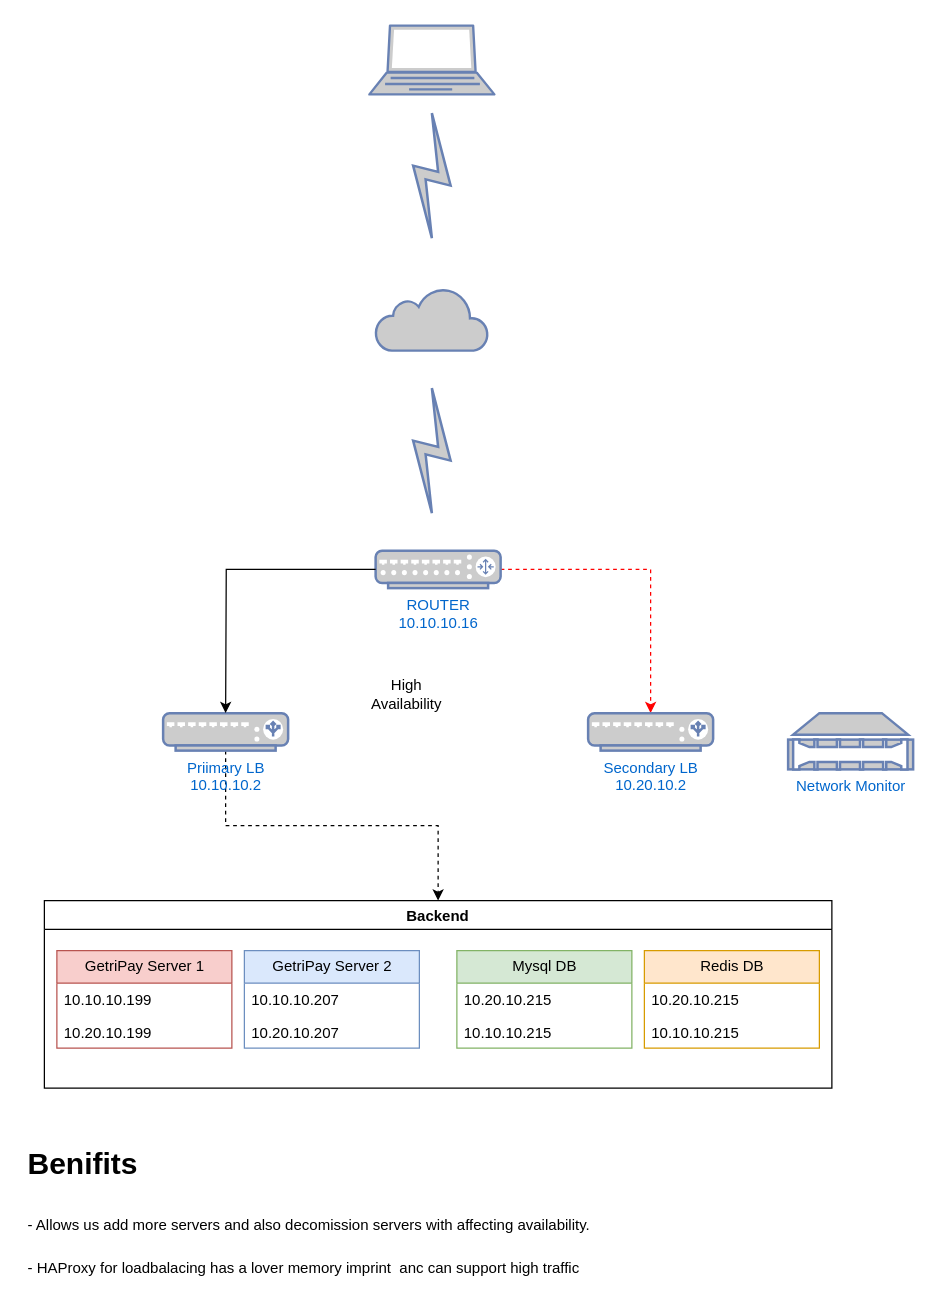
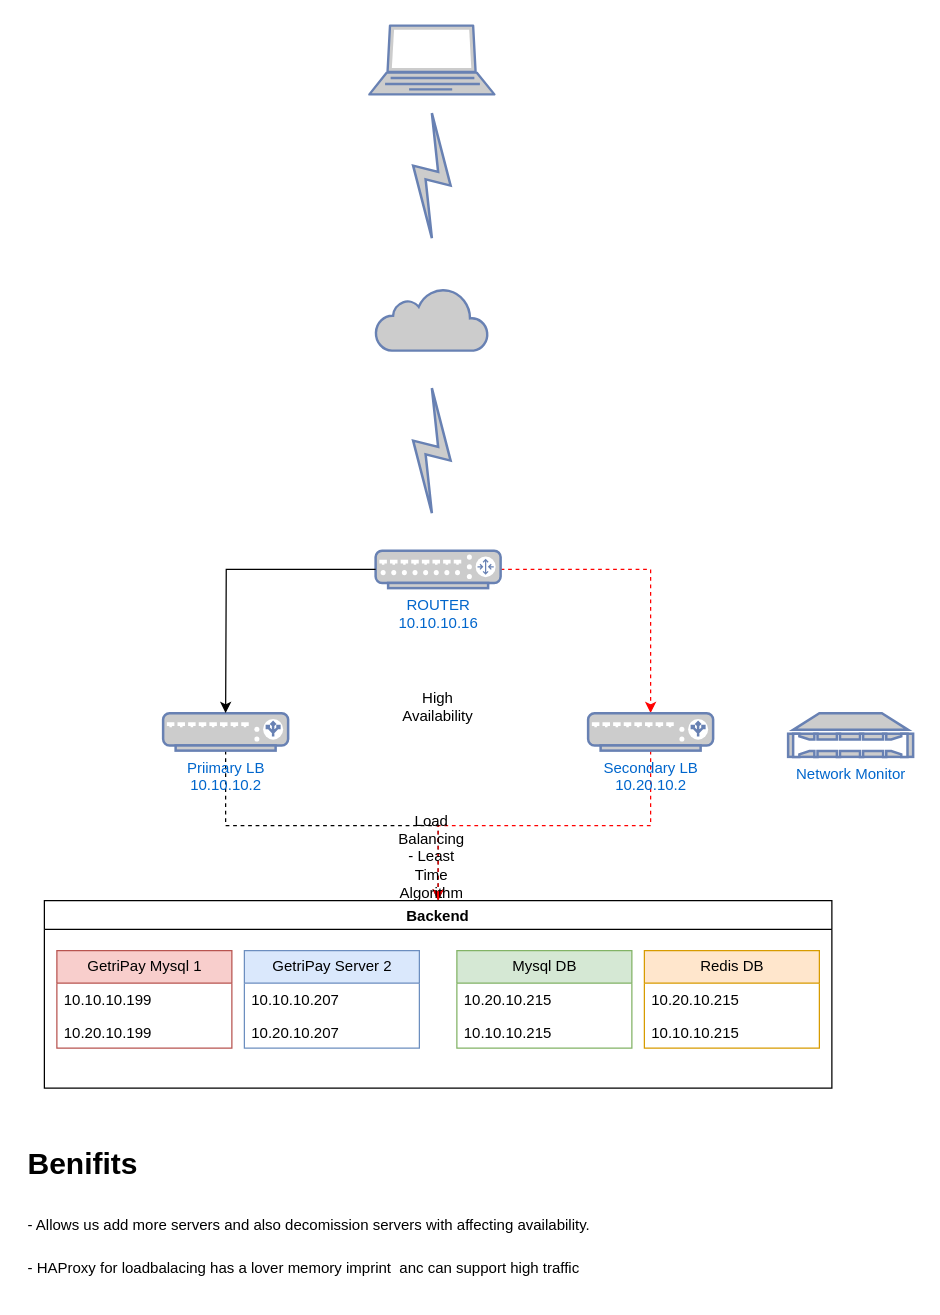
(407, 694) -> (438, 707)
(851, 741) -> (851, 735)
none -> (583, 826)
none -> (432, 857)
(145, 967) -> (145, 967)
